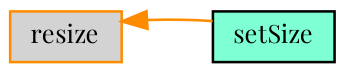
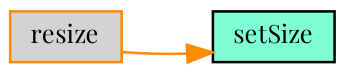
(180, 20) -> (154, 54)
